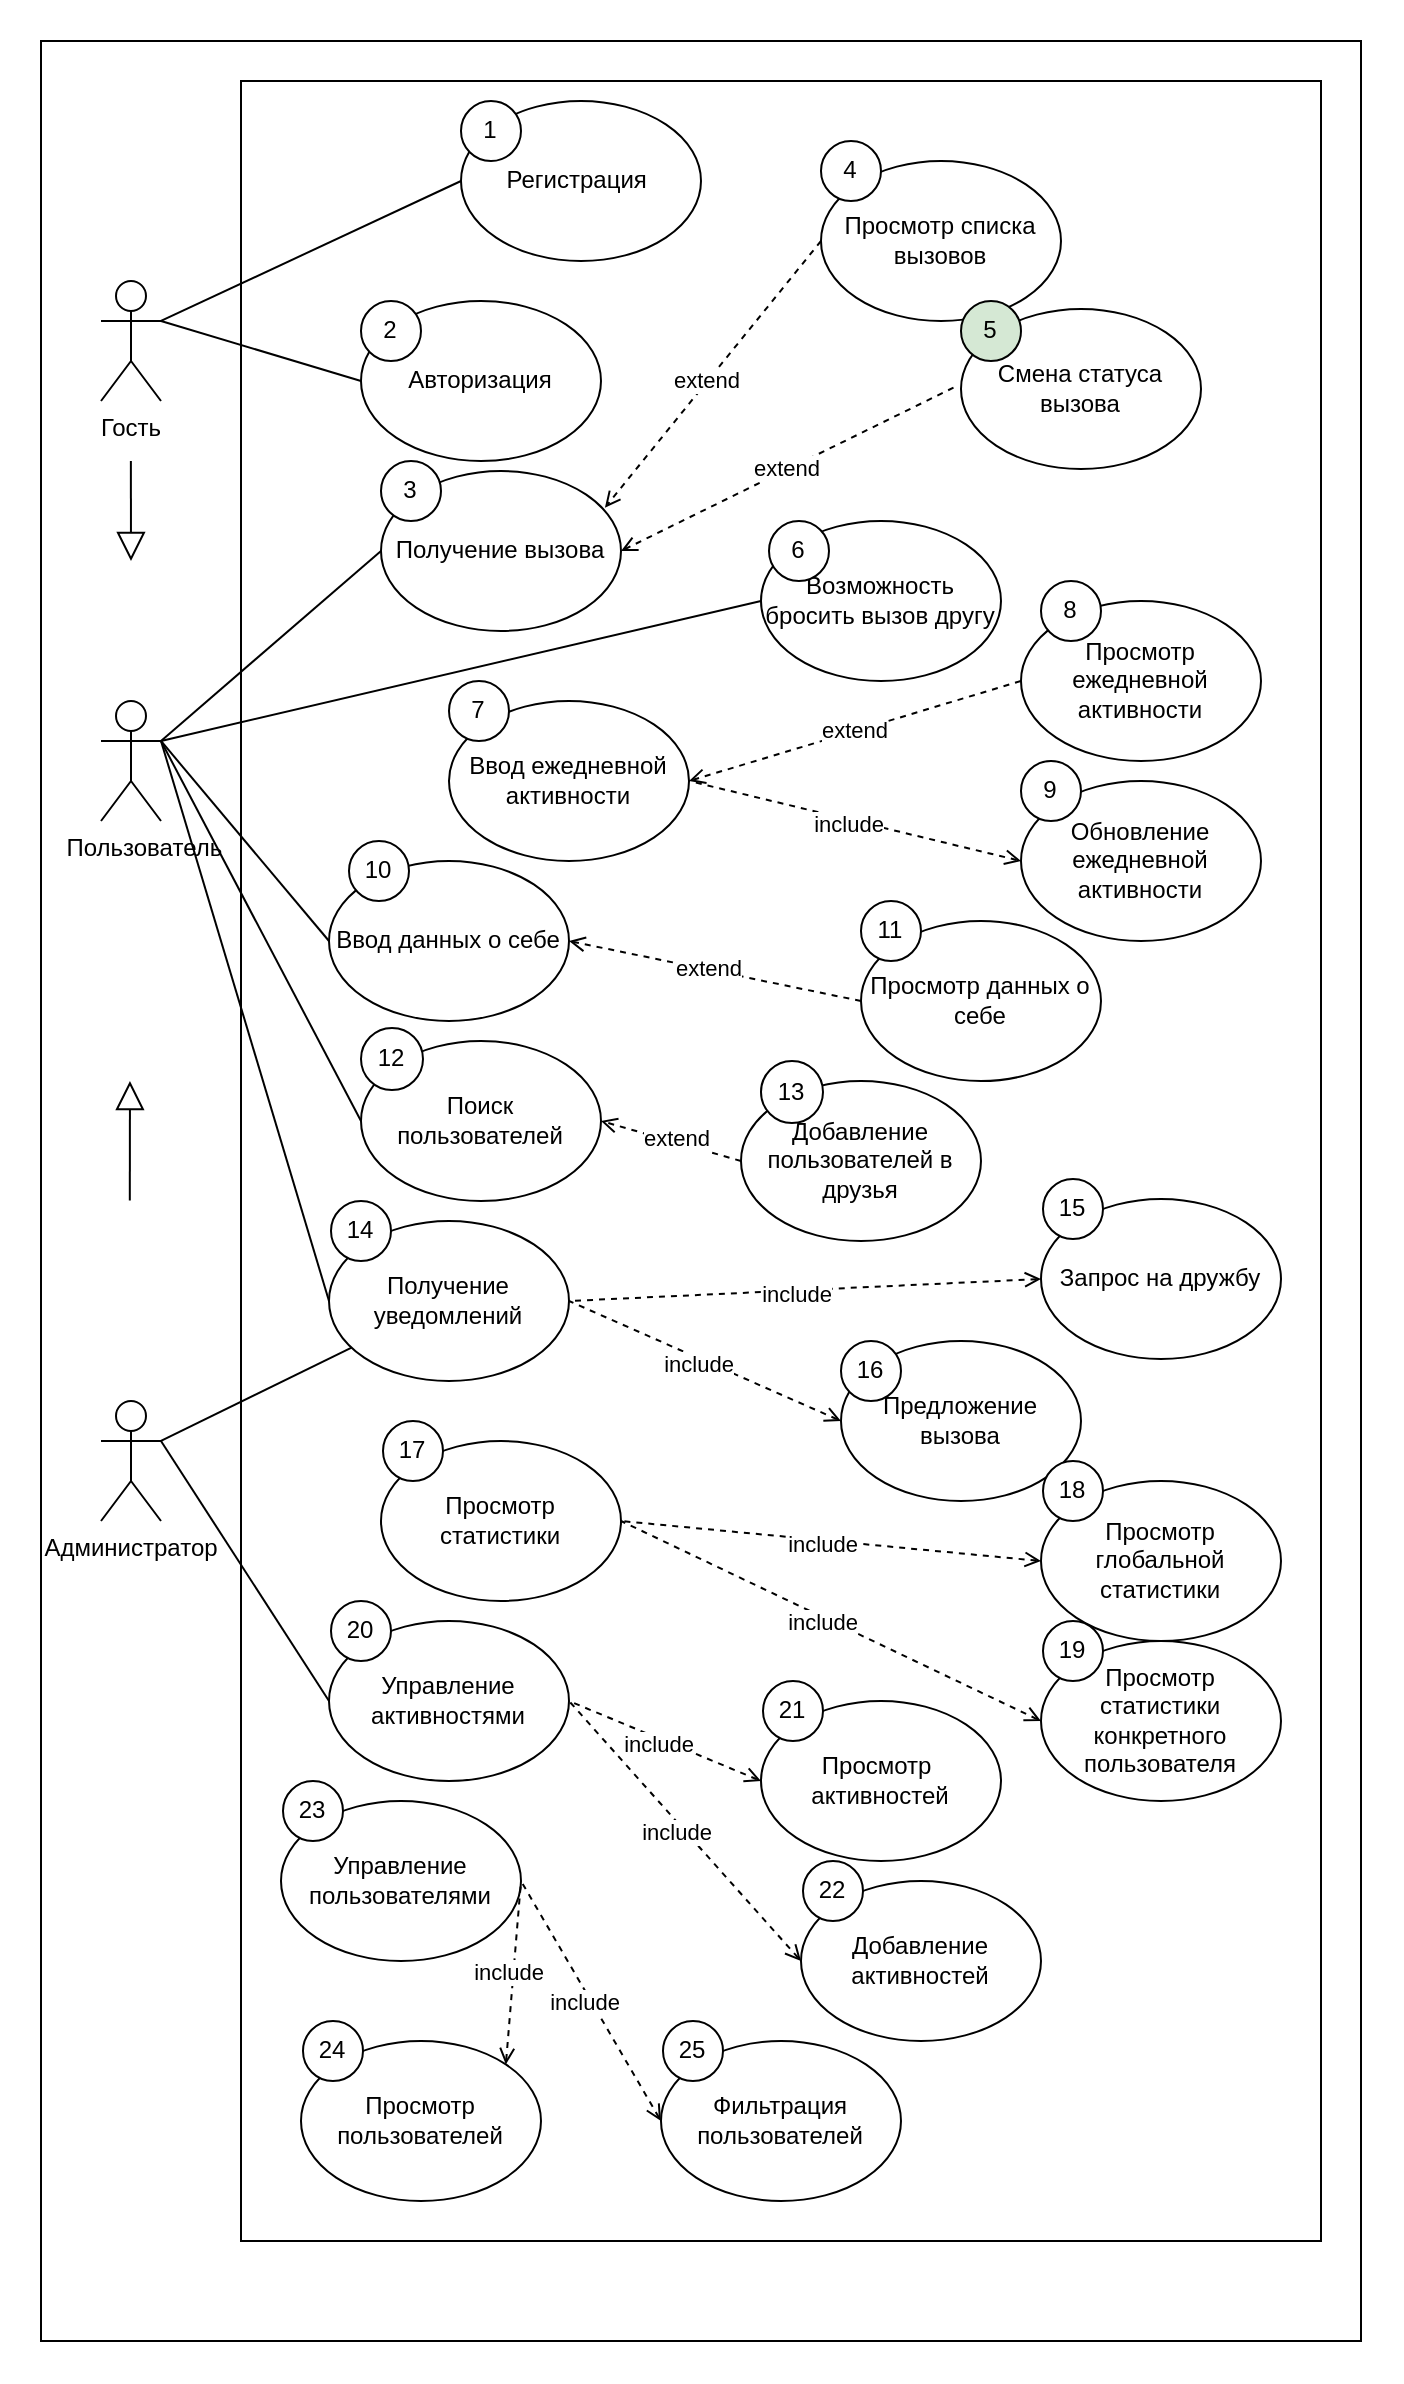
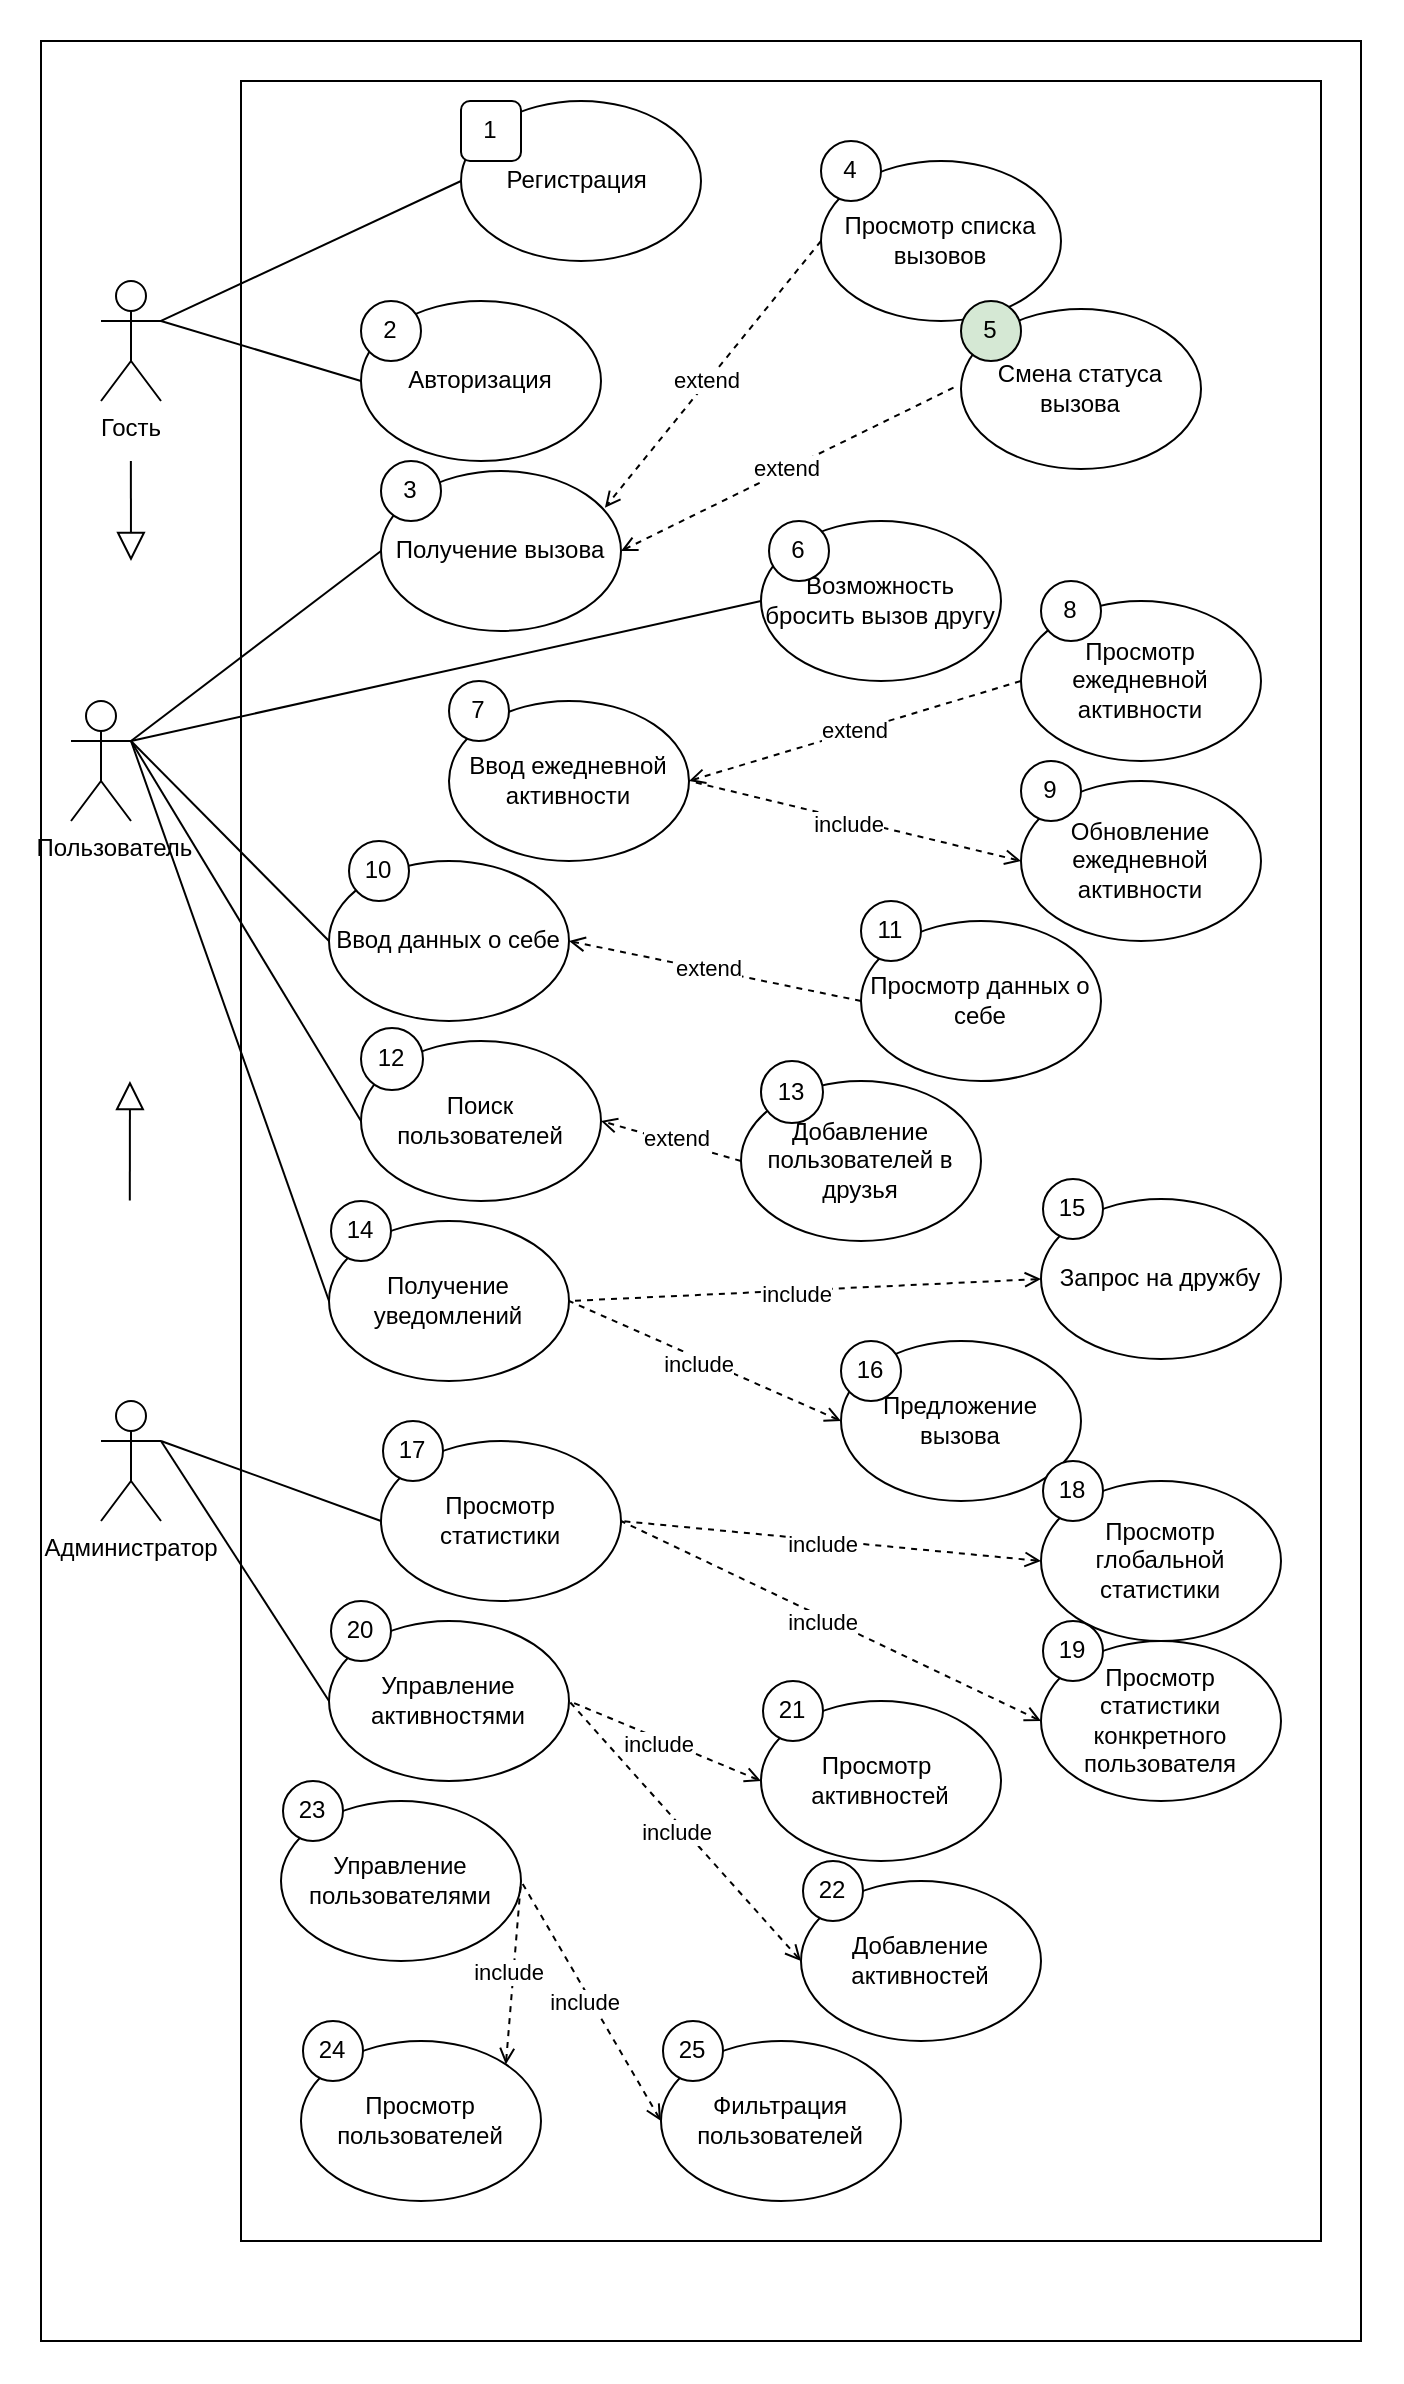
(491, 131) -> (491, 131)
(131, 761) -> (101, 761)
(258, 1393) -> (274, 1482)
